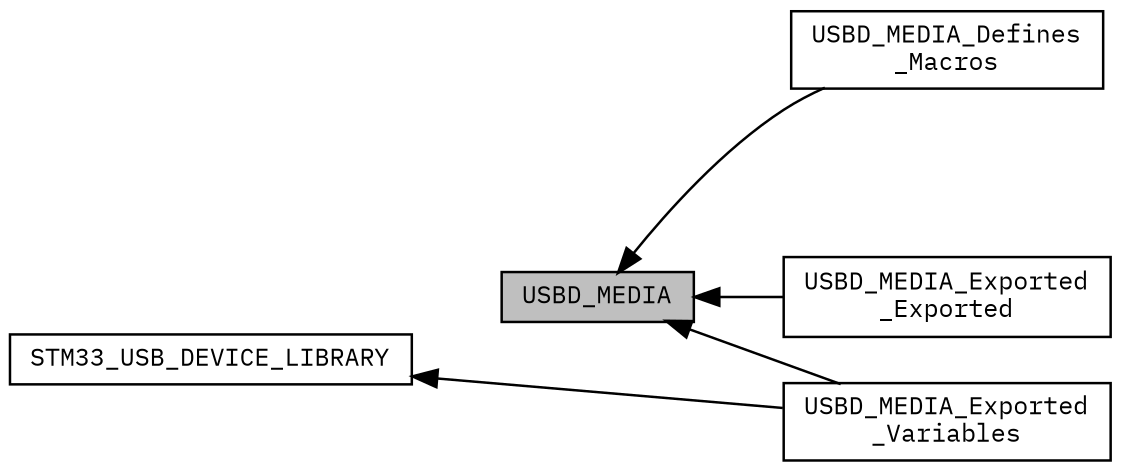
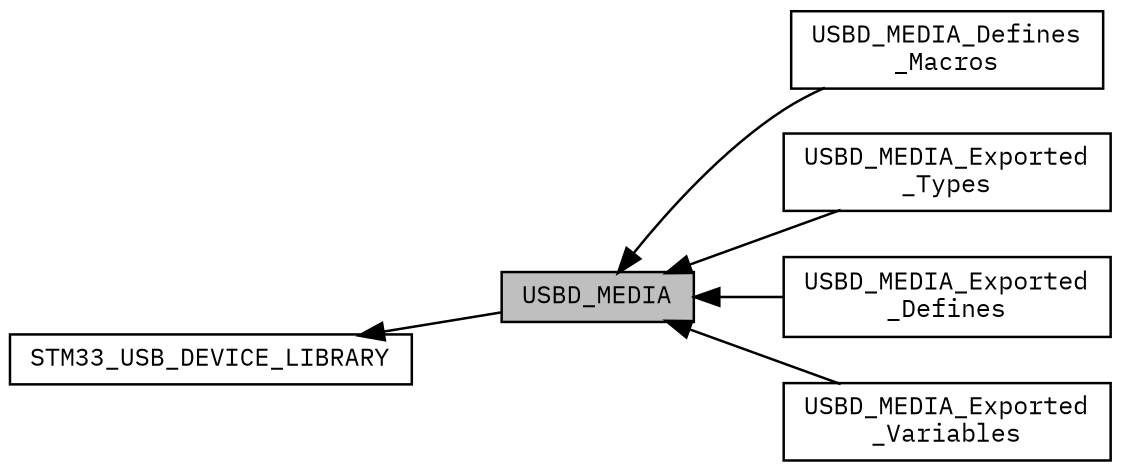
none -> (947, 172)
(947, 297) -> (947, 297)
(610, 393) -> (442, 322)
